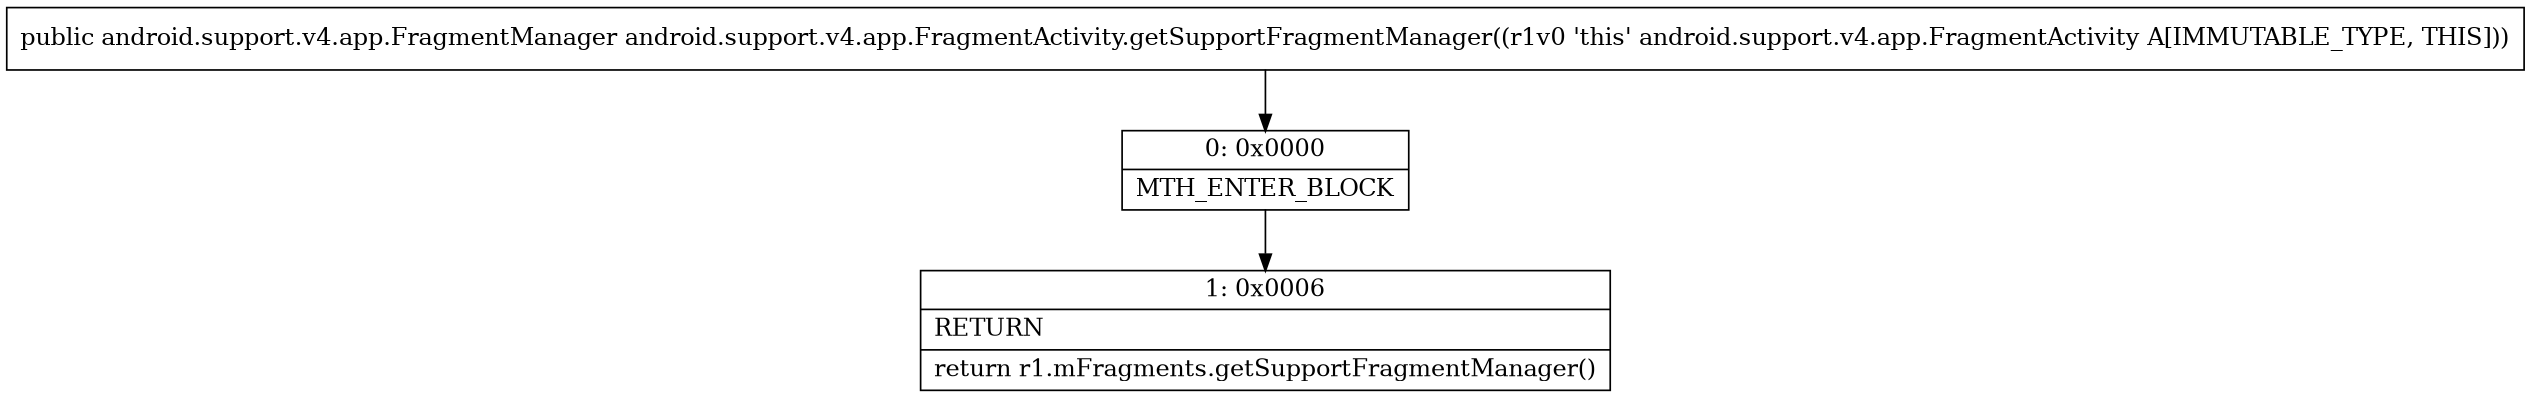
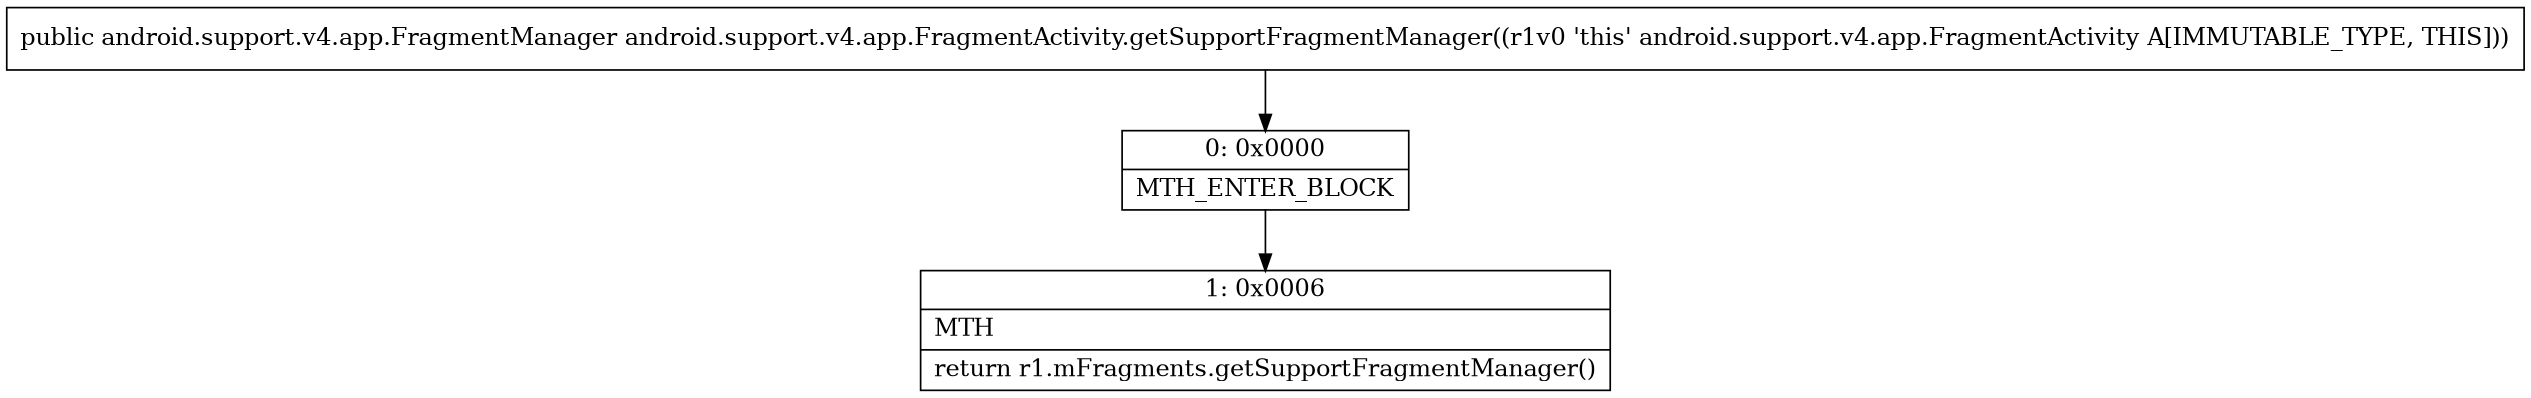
(989, 329) -> (964, 329)
